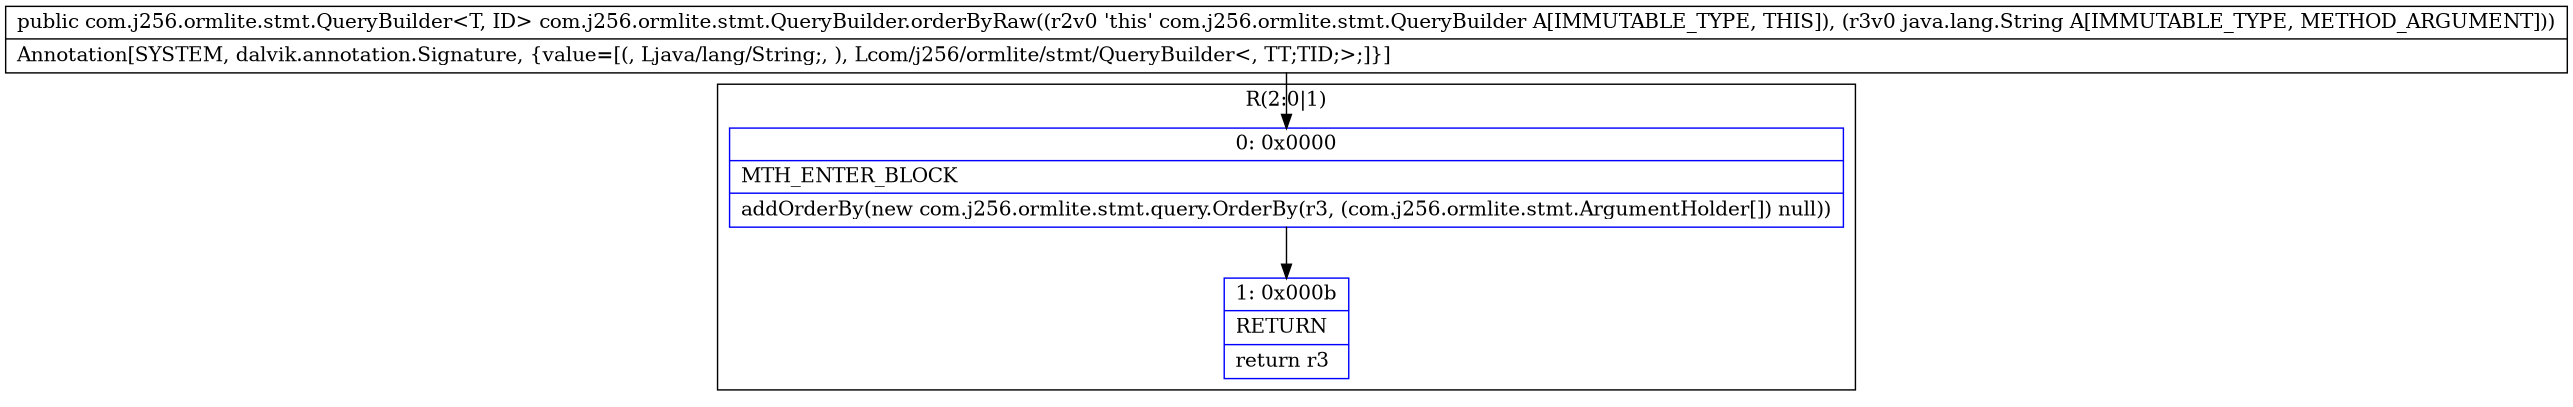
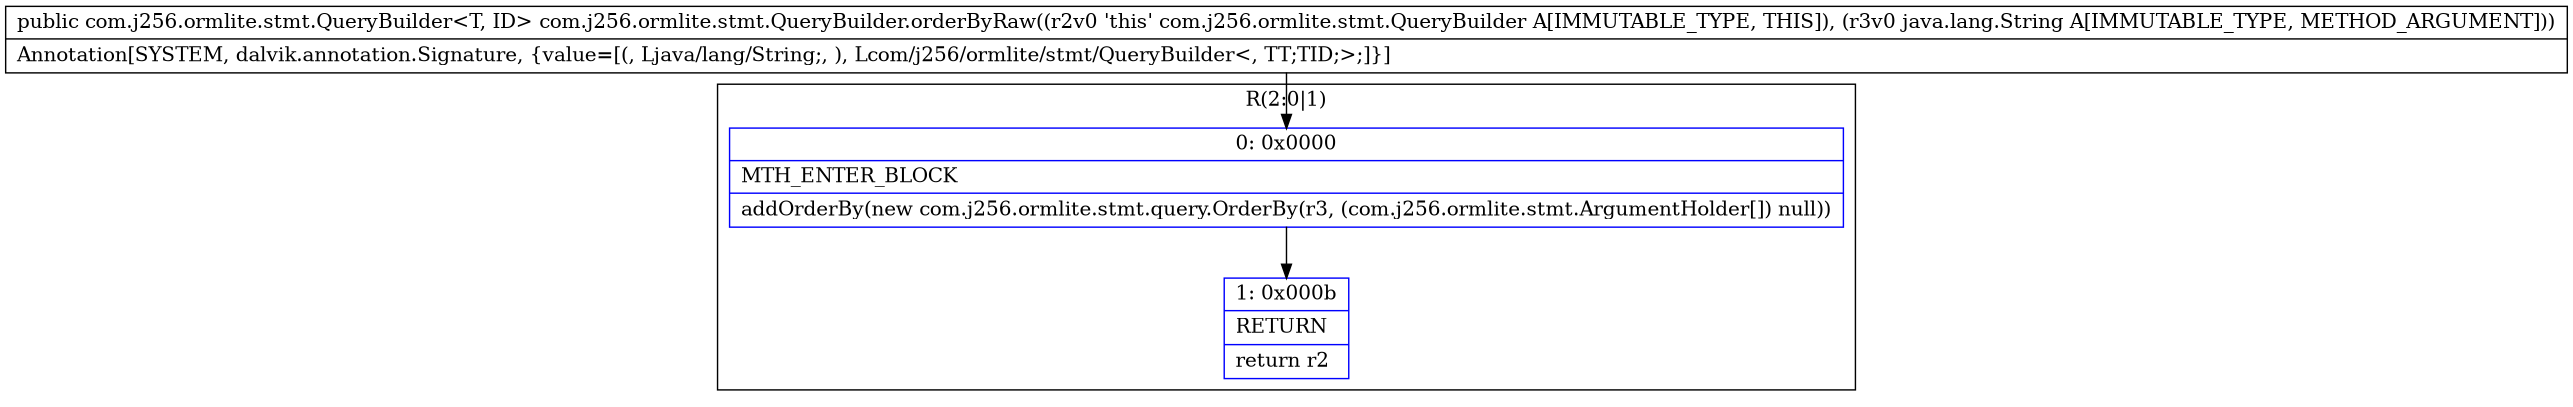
(1283, 361) -> (1283, 361)
